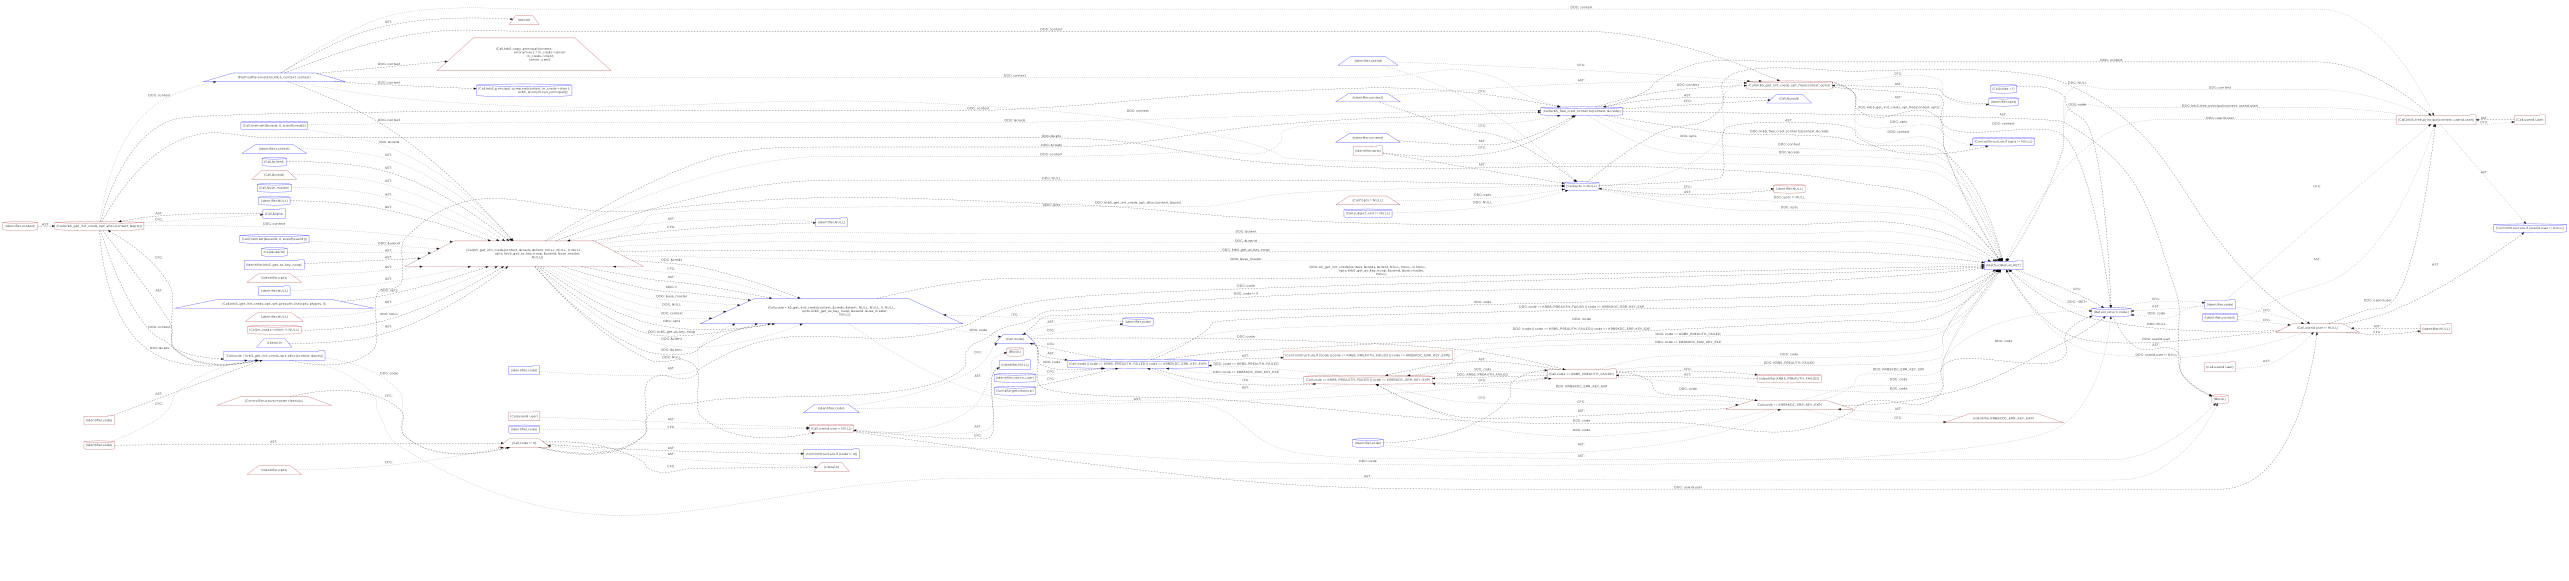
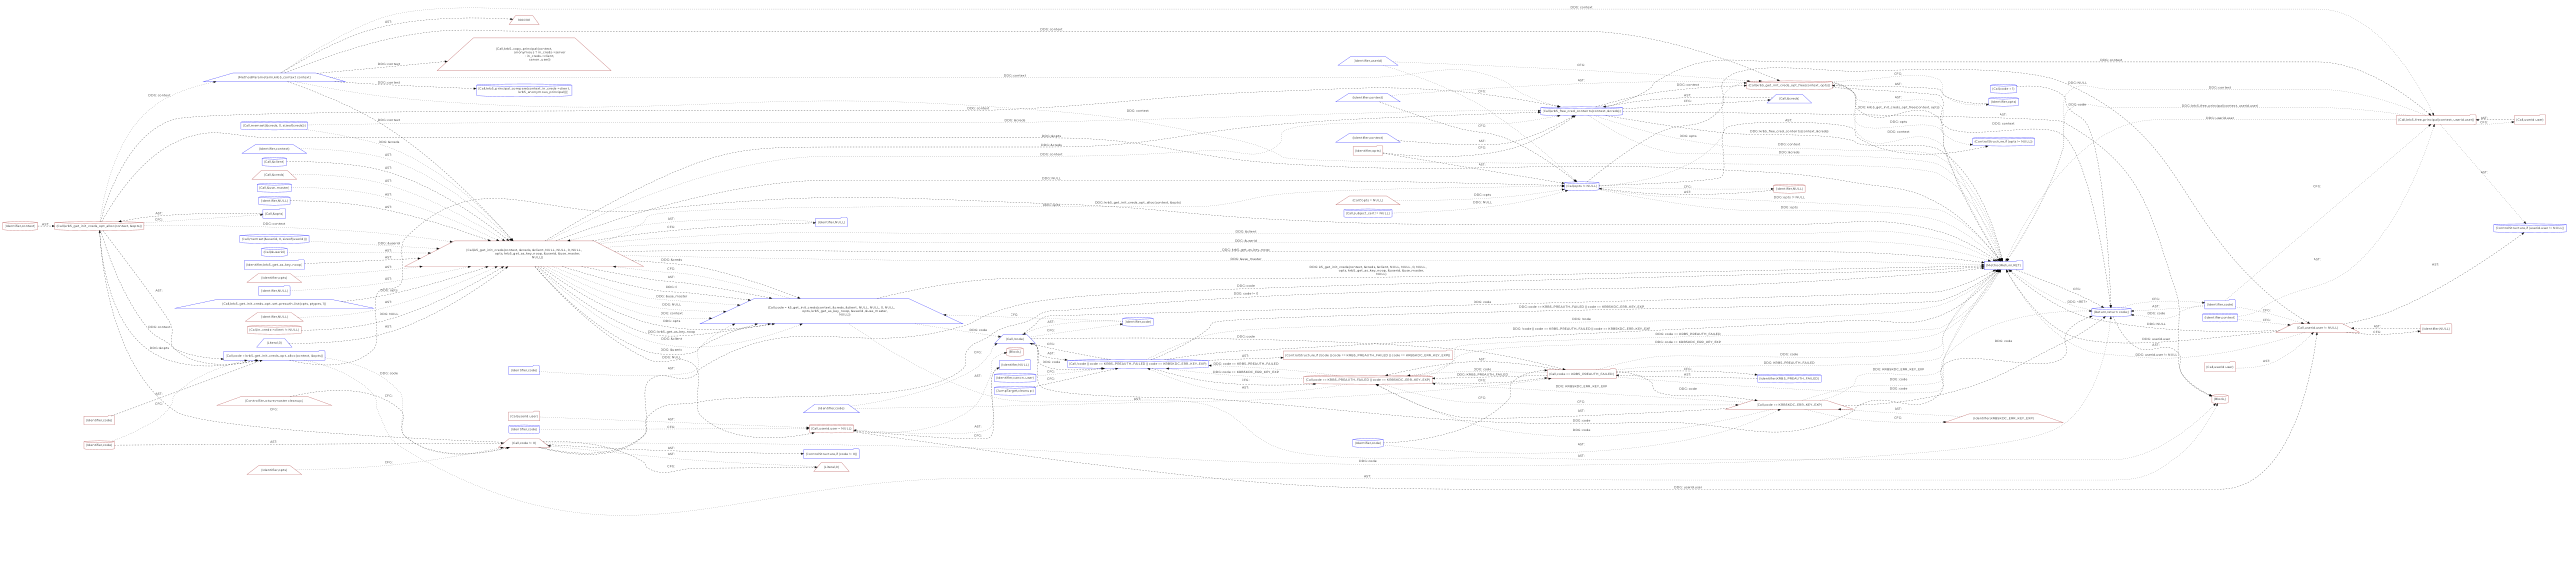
(2414, 249) -> none
(172, 321) -> (239, 425)
(1789, 379) -> (1789, 379)
